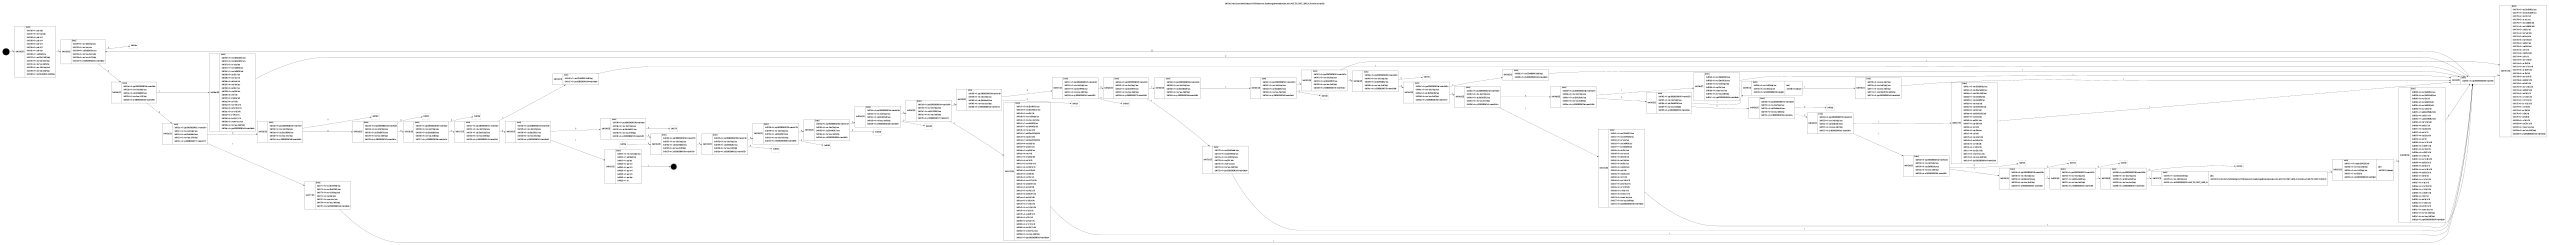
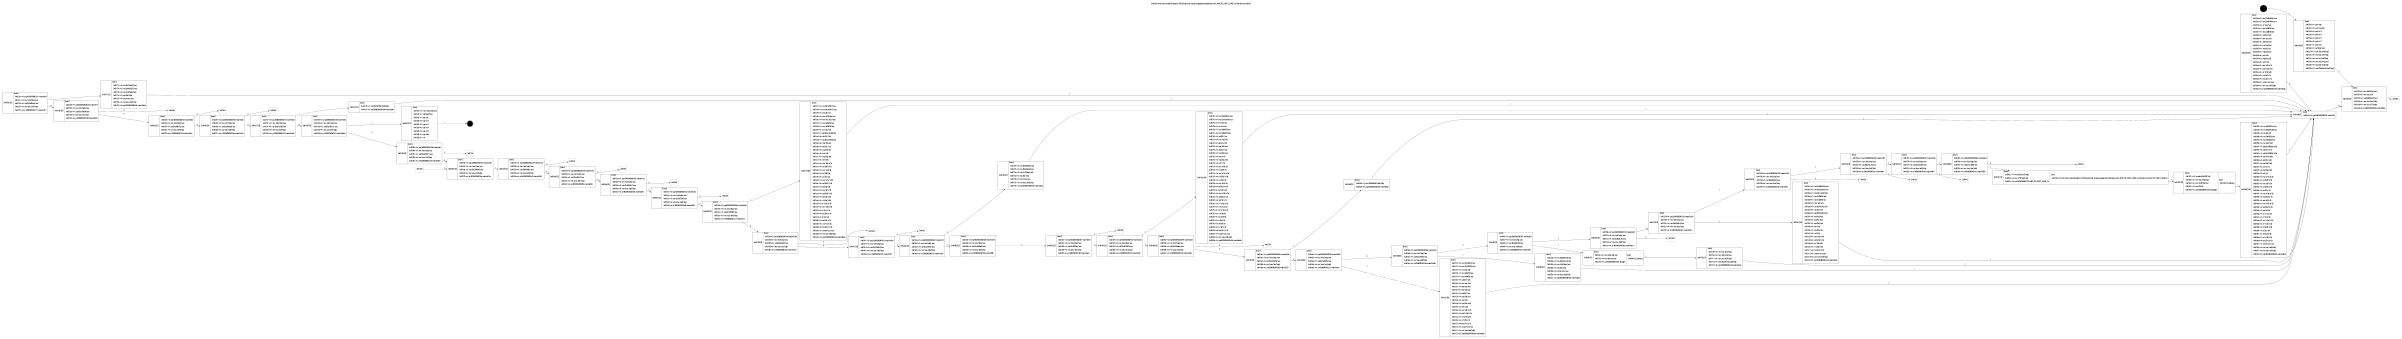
(2496, 76) -> (1762, 115)
(134, 93) -> none
